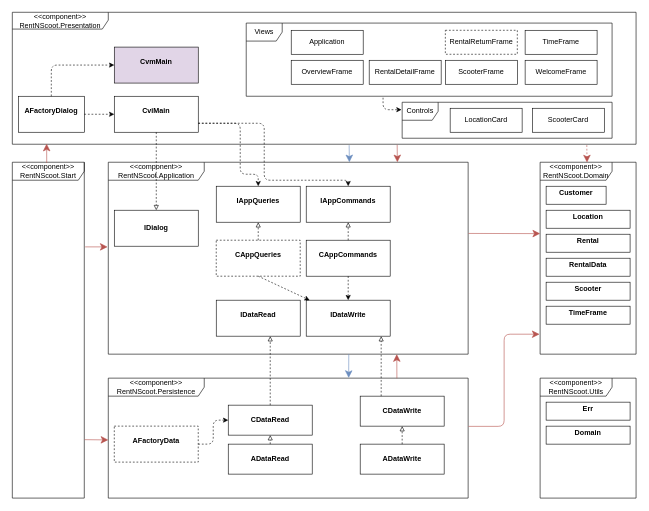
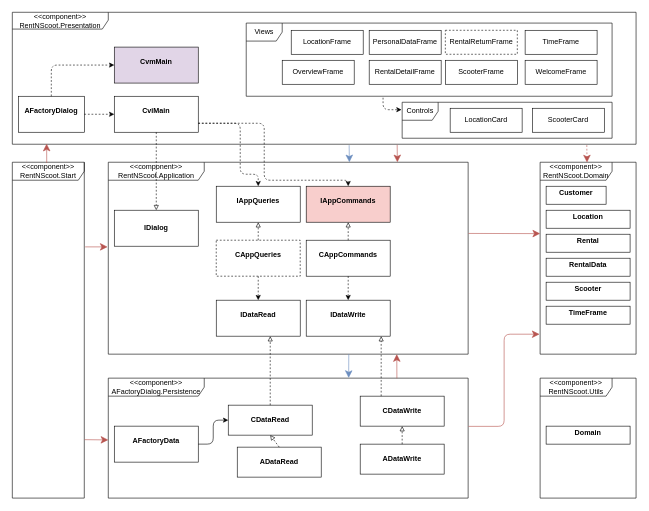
(327, 42) -> (327, 42)
none -> (405, 42)
(327, 72) -> (318, 72)
(348, 204) -> (348, 204)
(280, 287) -> (258, 294)
(156, 387) -> (156, 387)
(588, 411) -> none
(213, 435) -> (213, 435)
(156, 444) -> (156, 444)
(270, 459) -> (279, 462)
